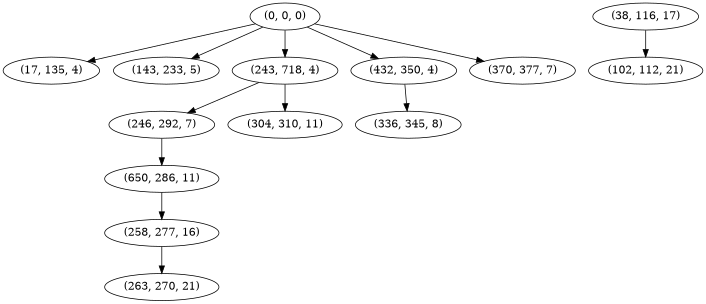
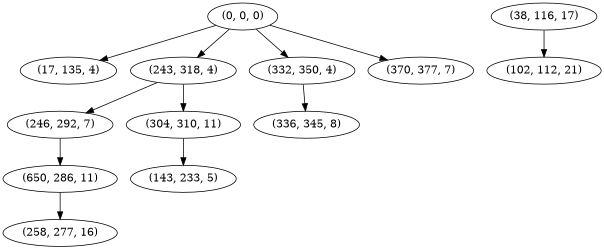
(231, 41) -> (183, 148)
(285, 71) -> (183, 71)
(404, 71) -> (302, 71)
(162, 287) -> none
